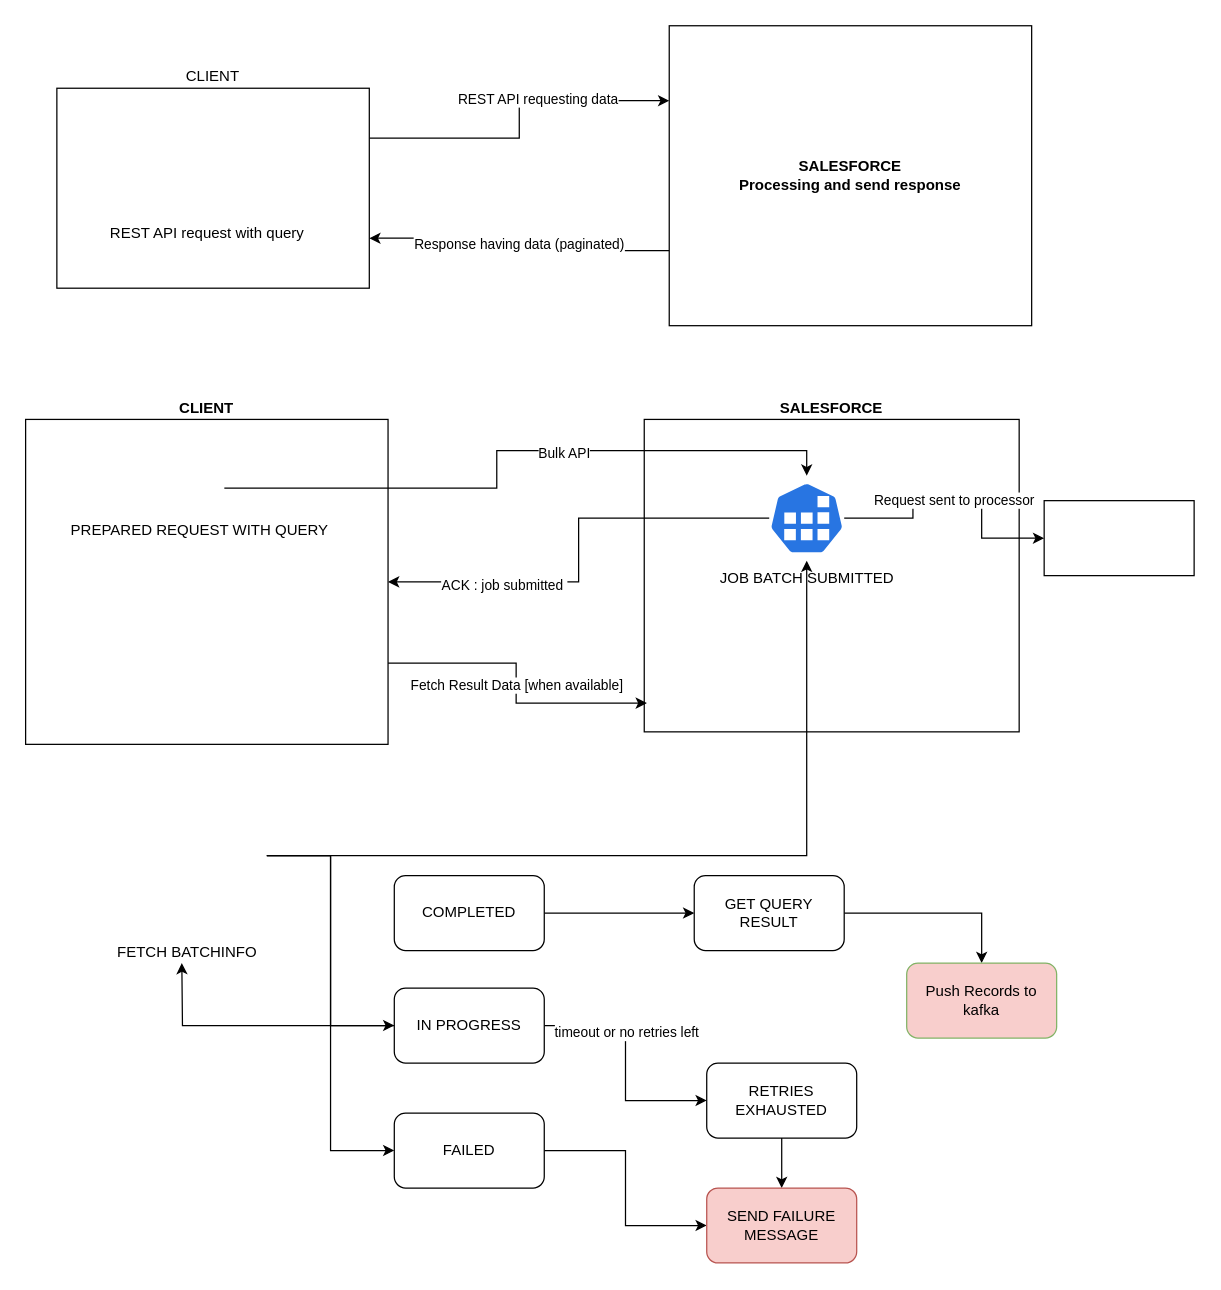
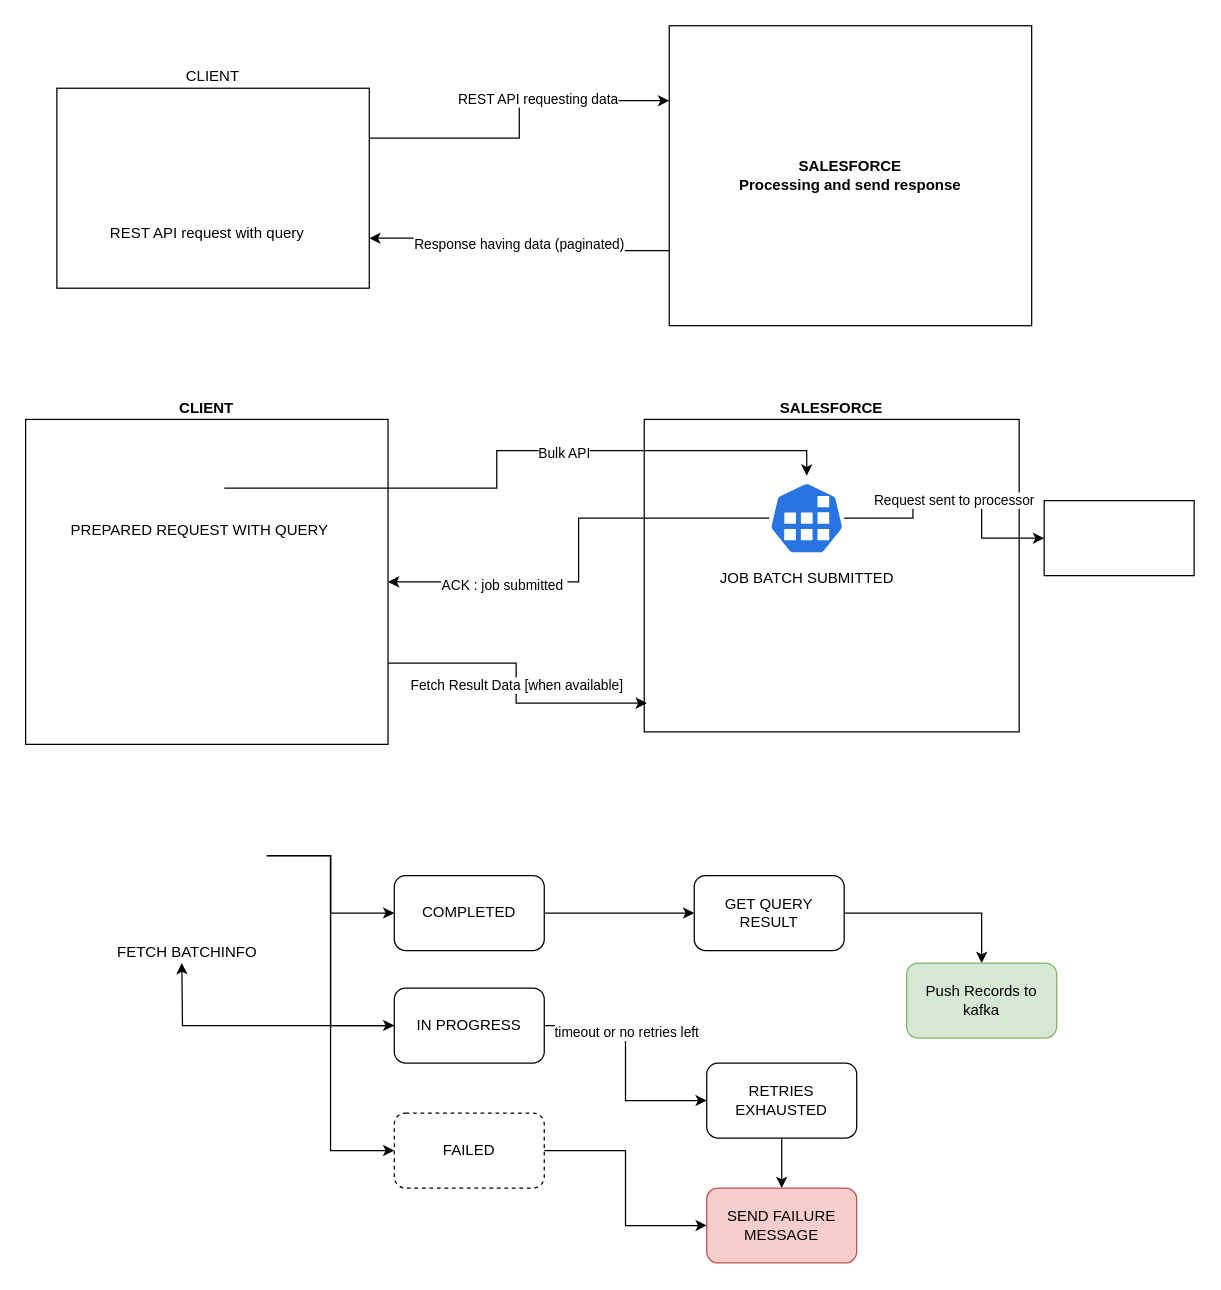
(713, 856) -> (359, 913)
(982, 1001) -> (982, 1001)
(469, 1151) -> (469, 1151)
